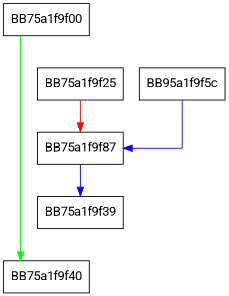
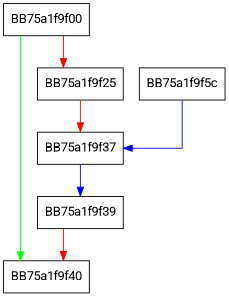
none -> (63, 47)
(182, 84) -> (182, 84)
(80, 148) -> (80, 148)
none -> (63, 240)
